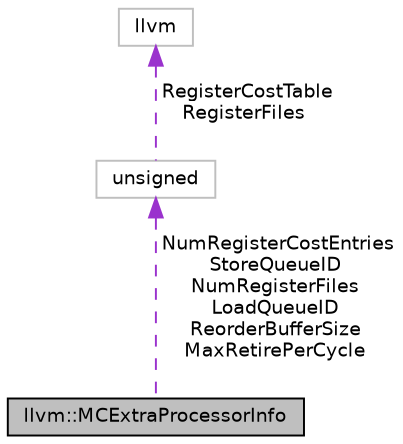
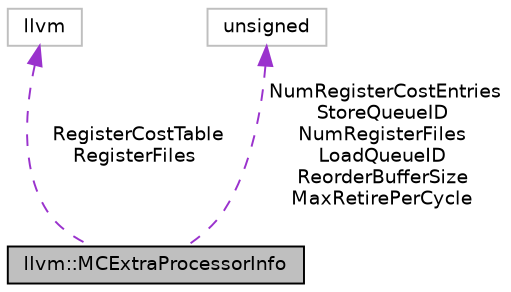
(156, 113) -> (31, 168)
